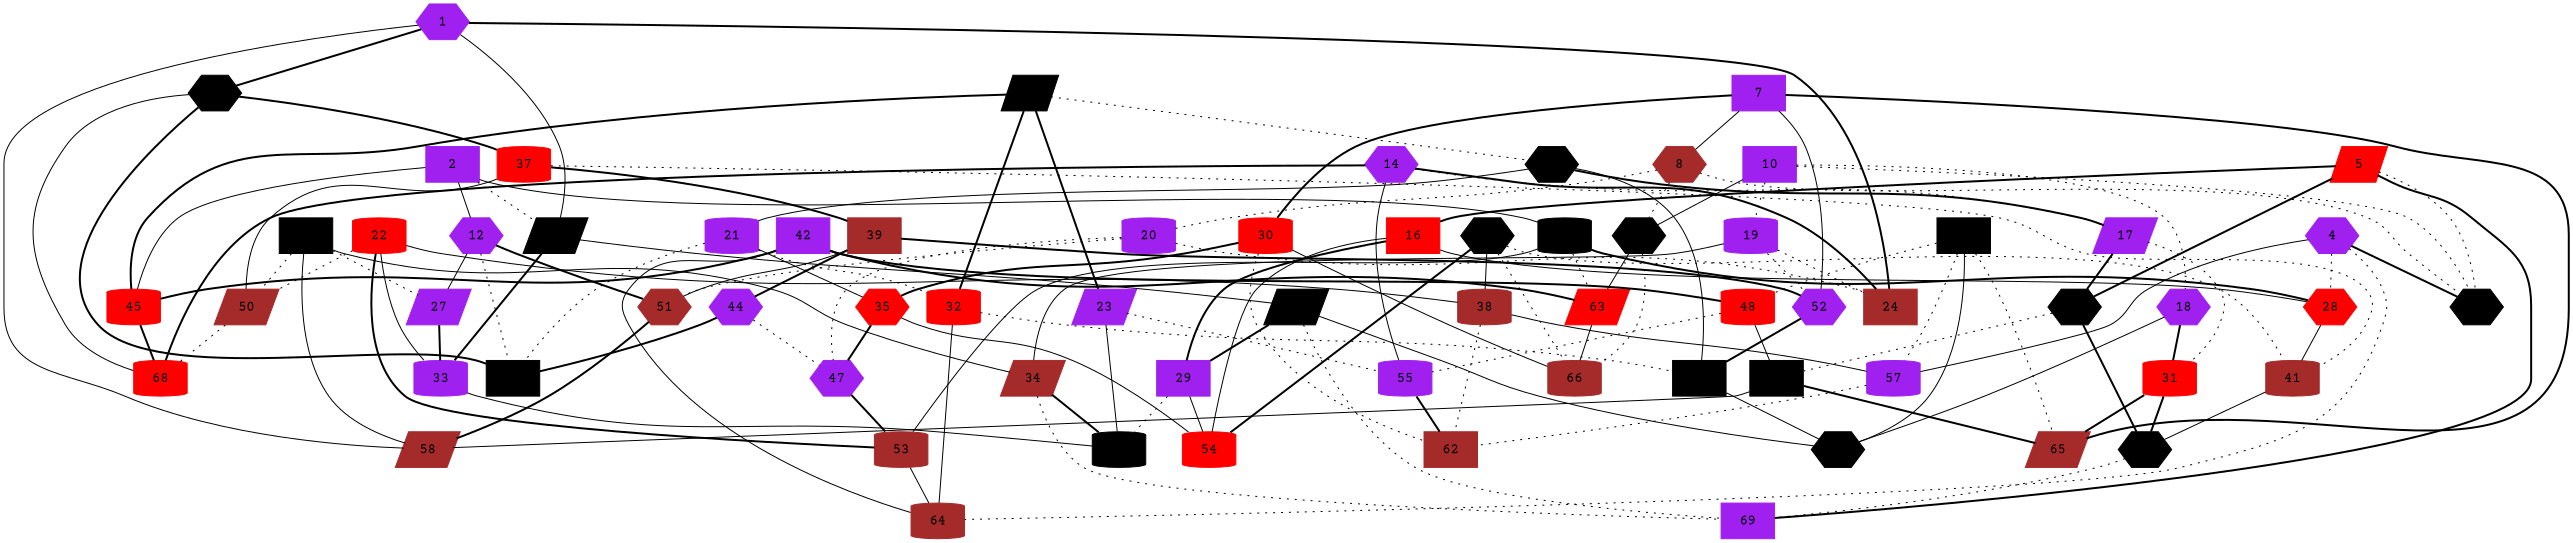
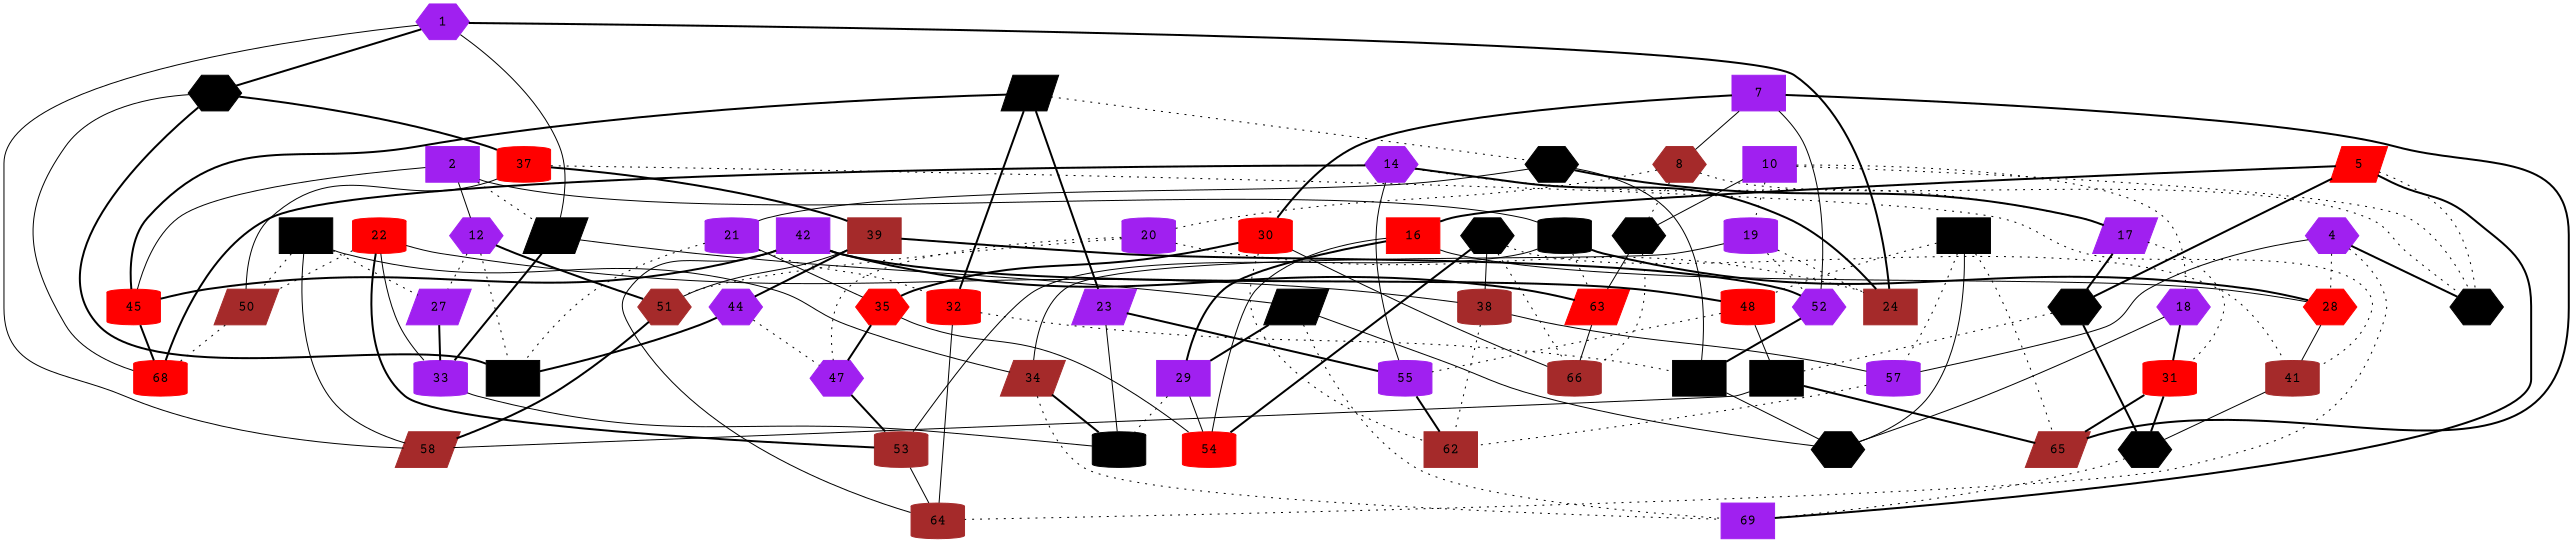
(461, 265) -> (461, 265)
(1284, 349) -> (1284, 349)
